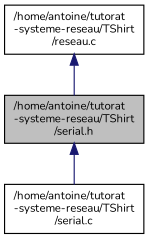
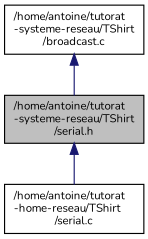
(74, 30) -> (74, 30)
(74, 209) -> (74, 209)
